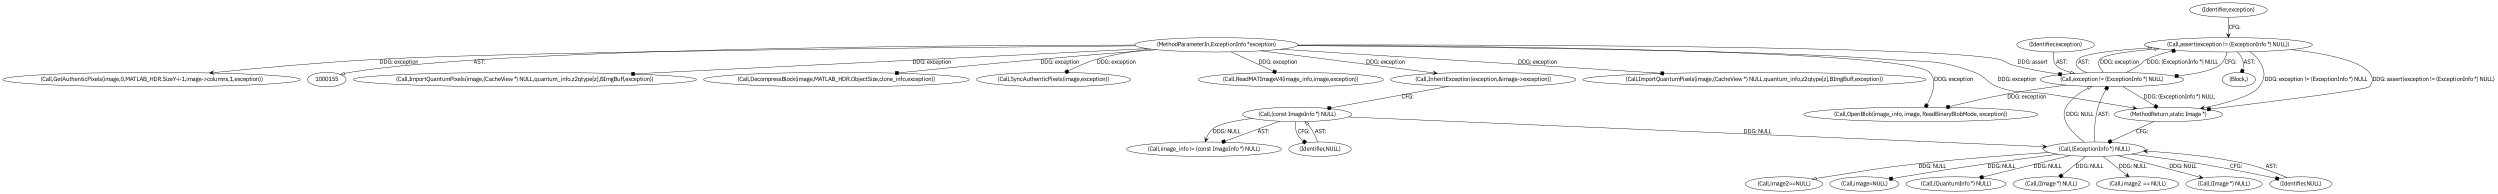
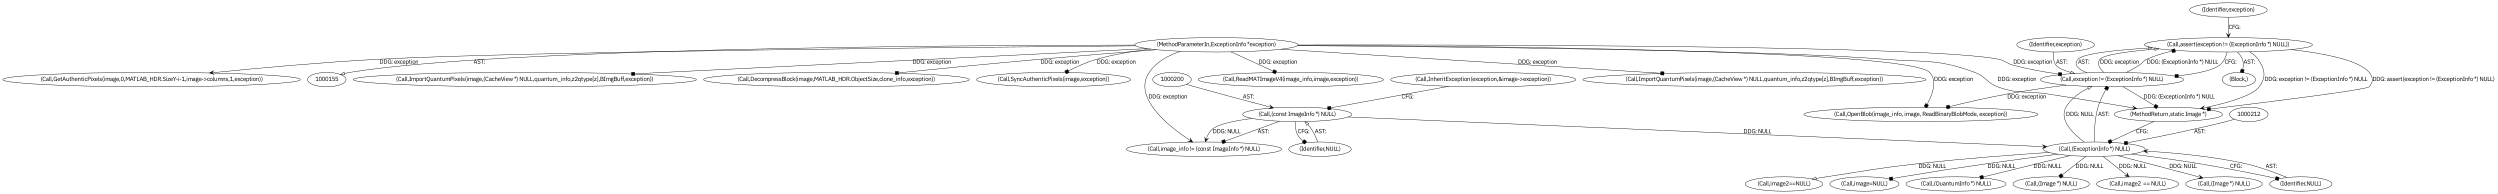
(1347, 62) -> (1147, 95)
(2033, 62) -> (2033, 62)
none -> (1172, 80)
none -> (2249, 114)
